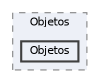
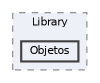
(50, 23) -> (50, 23)
